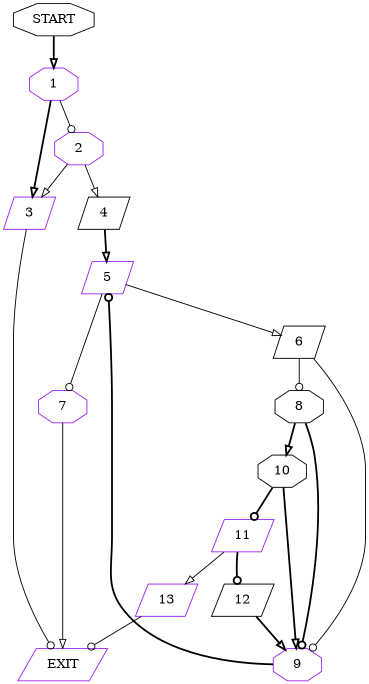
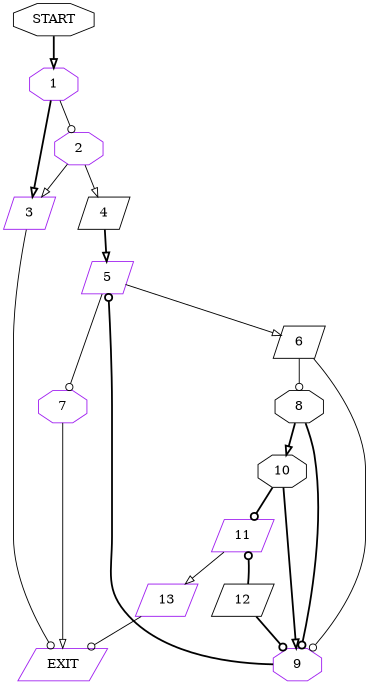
(237, 564) -> (249, 572)
(268, 630) -> (268, 630)
